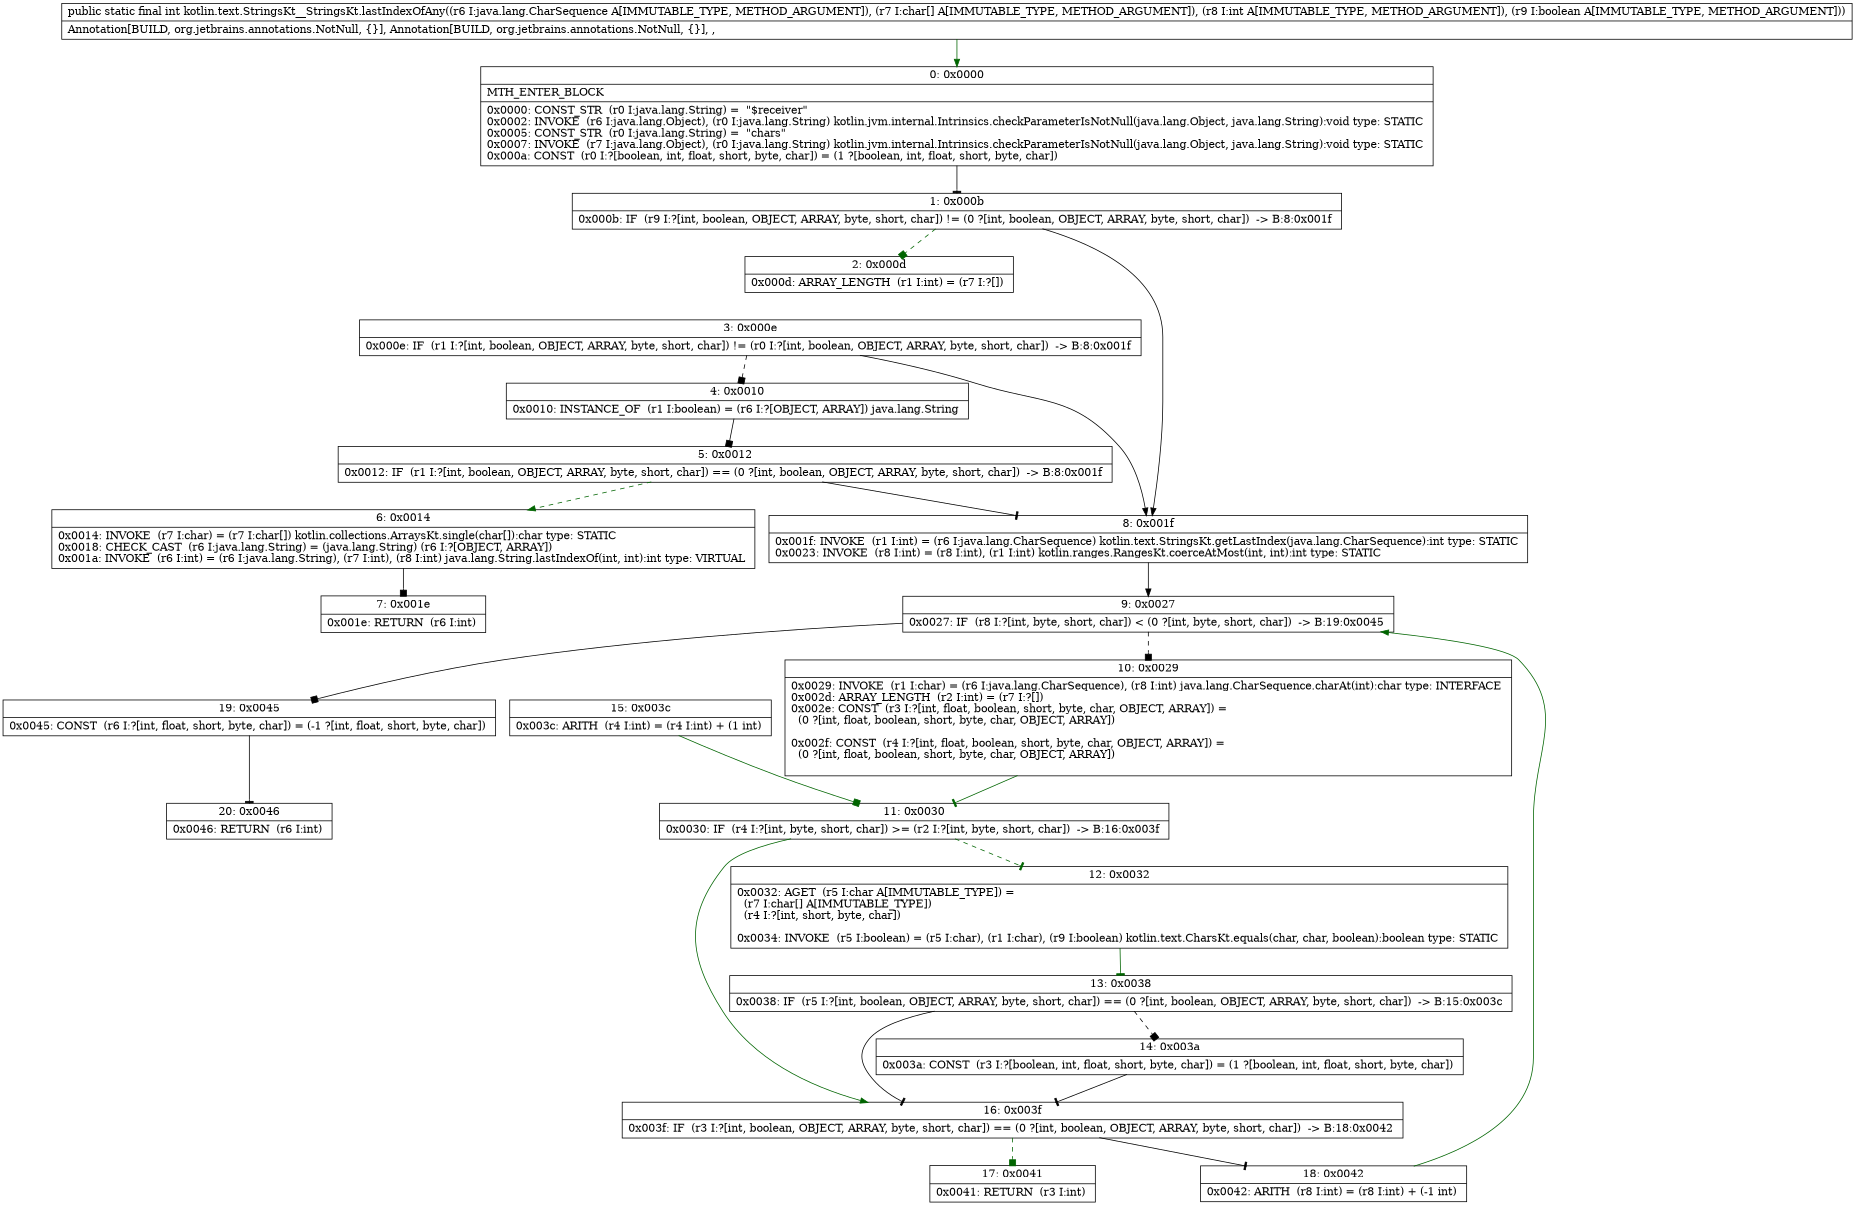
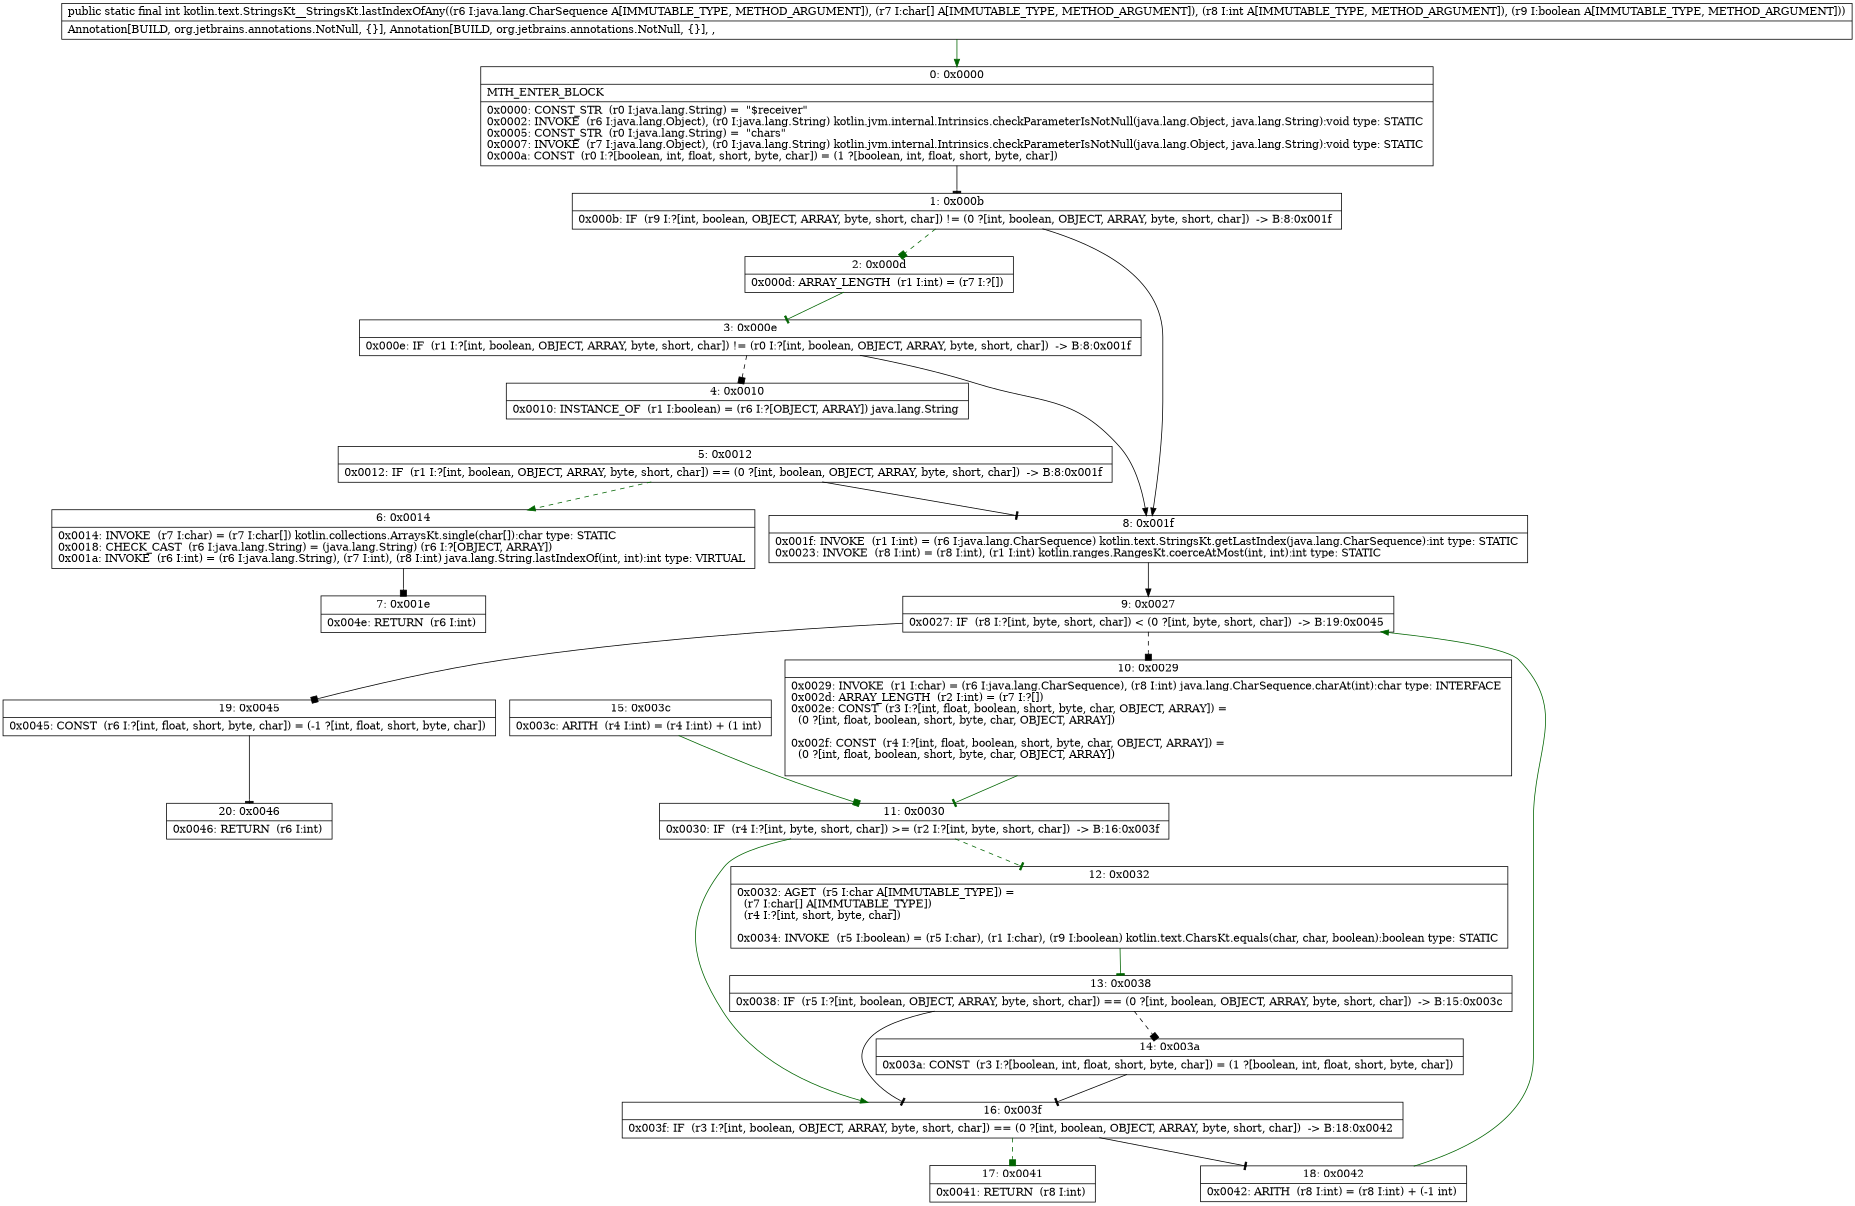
none -> (816, 305)
(732, 429) -> none
(403, 623) -> (403, 623)
(1013, 1193) -> (1013, 1193)
